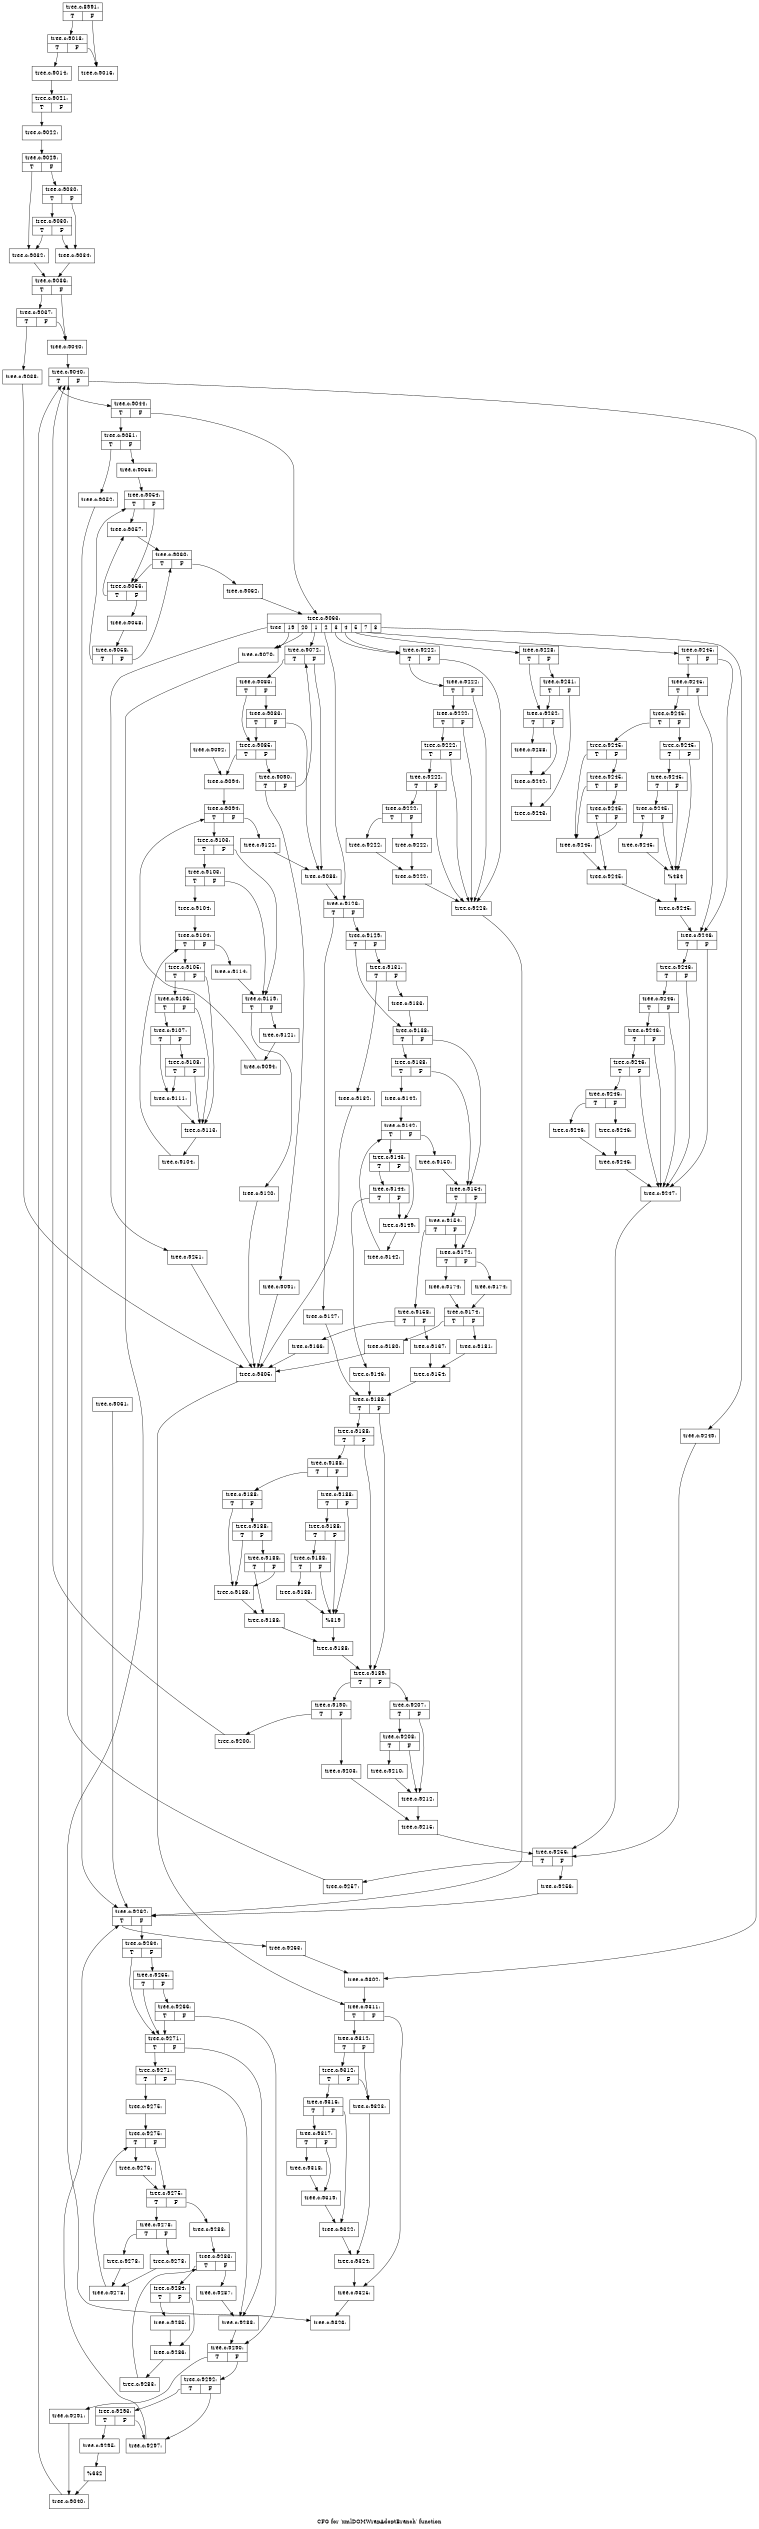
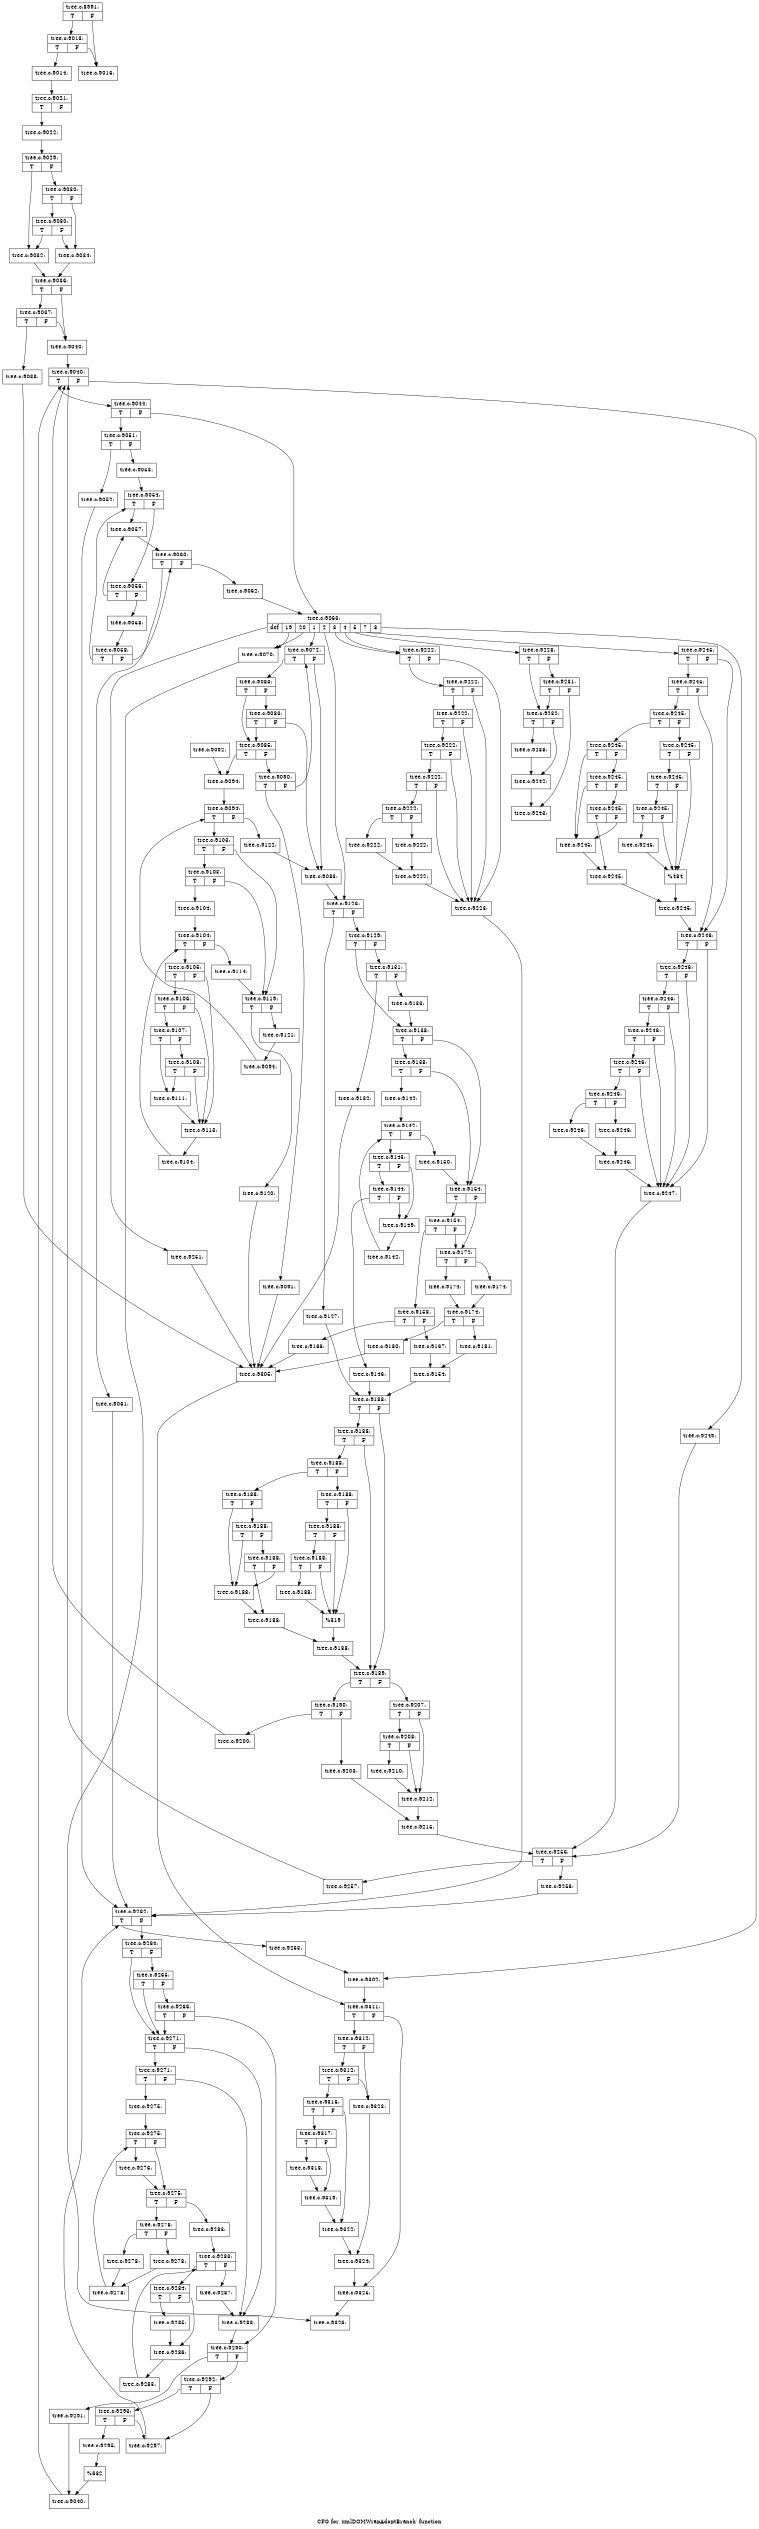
(144, 572) -> (96, 969)
(276, 628) -> (275, 628)
